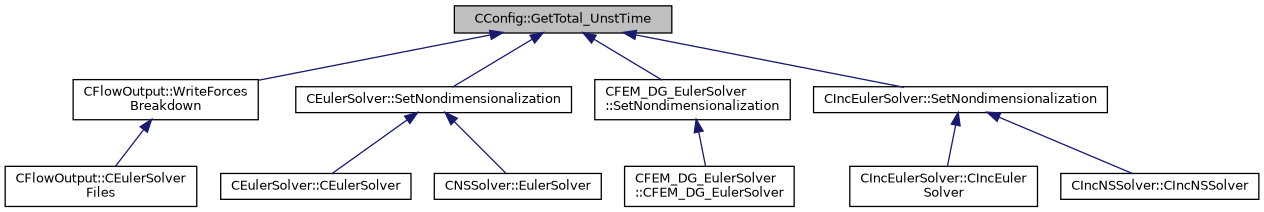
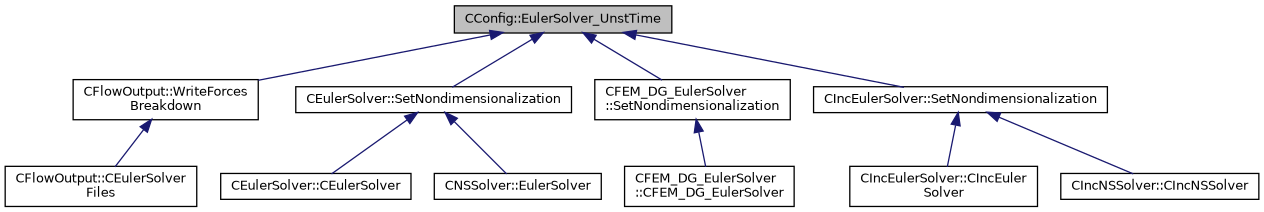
(563, 19) -> (563, 19)
